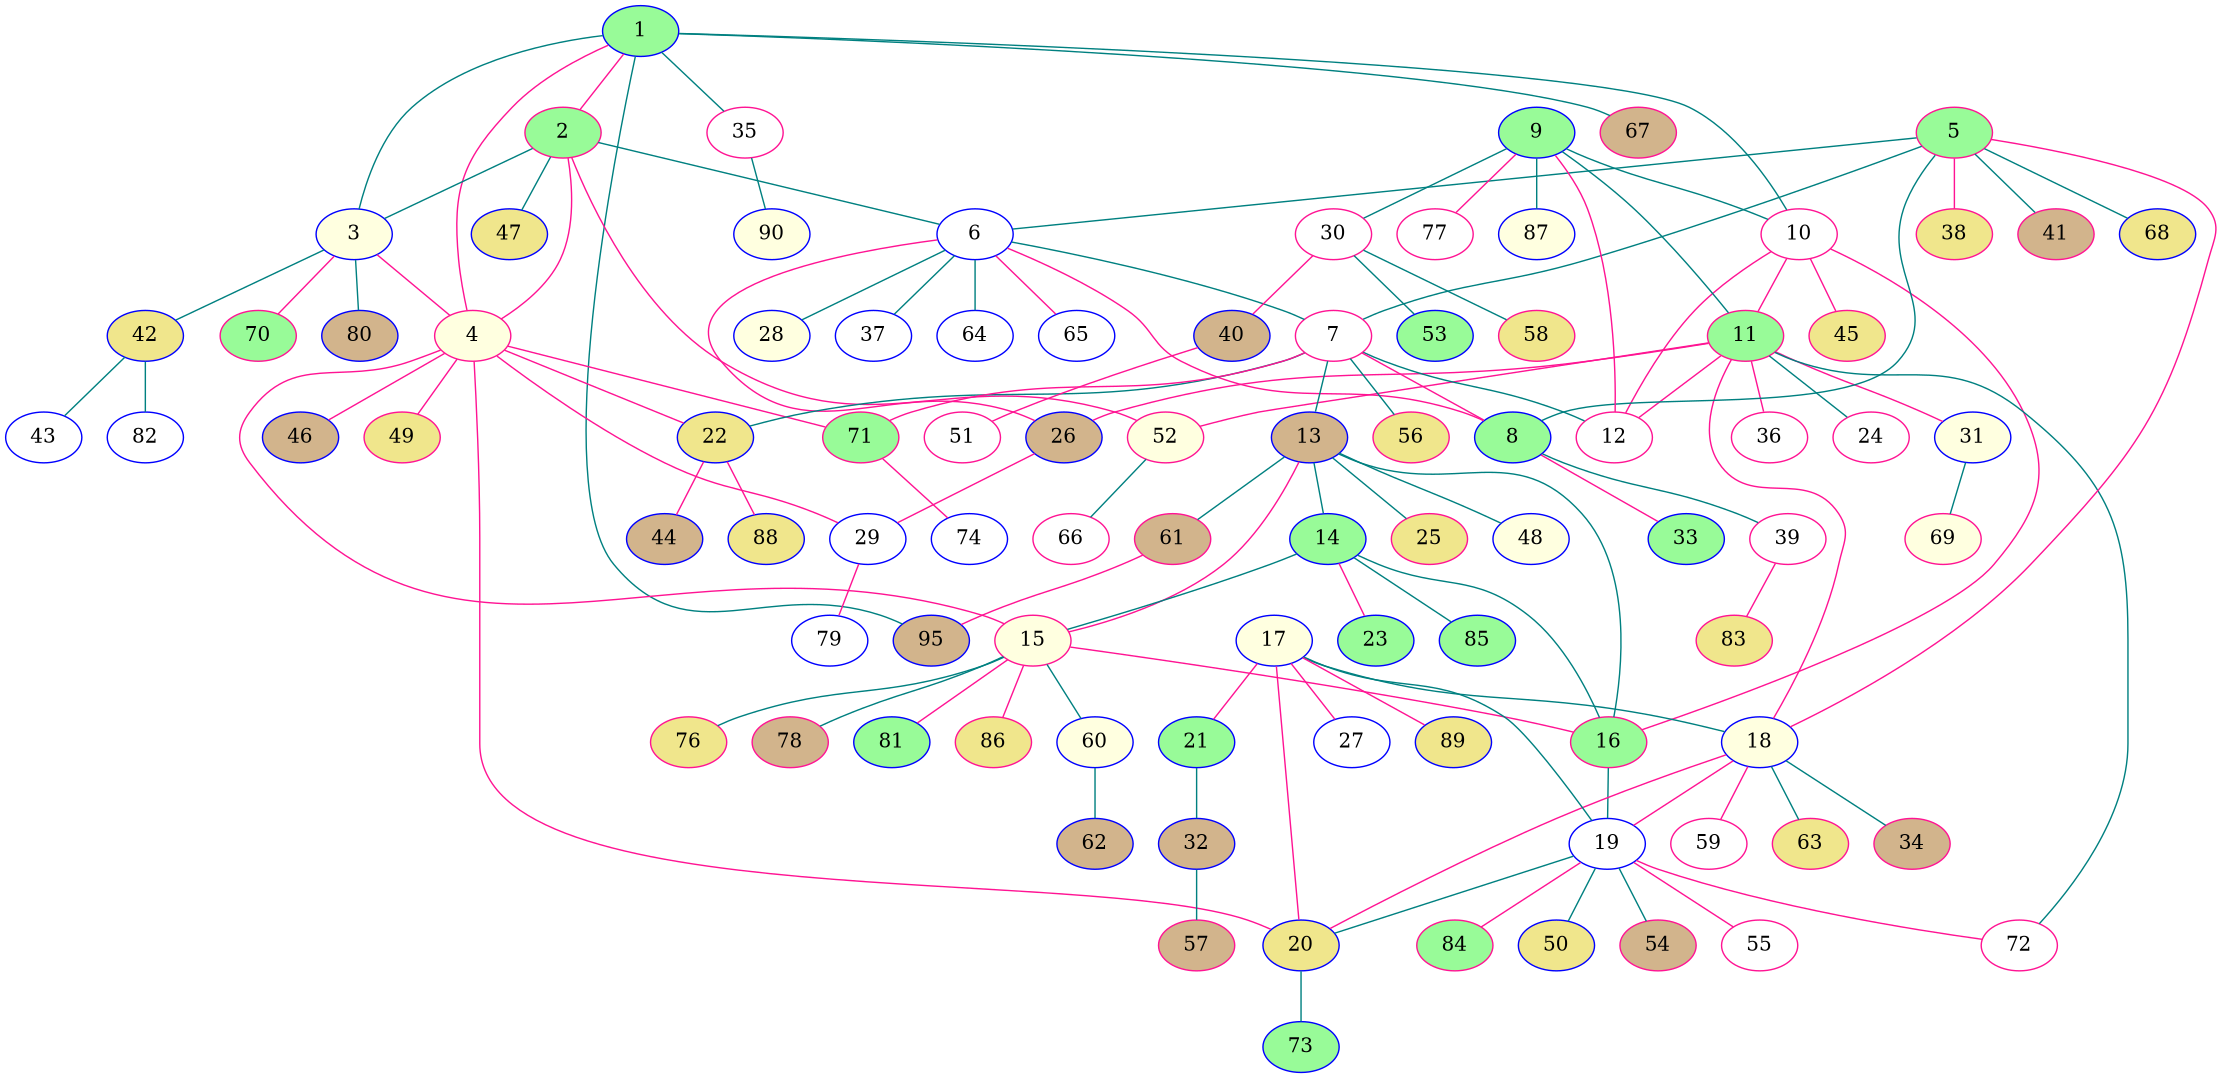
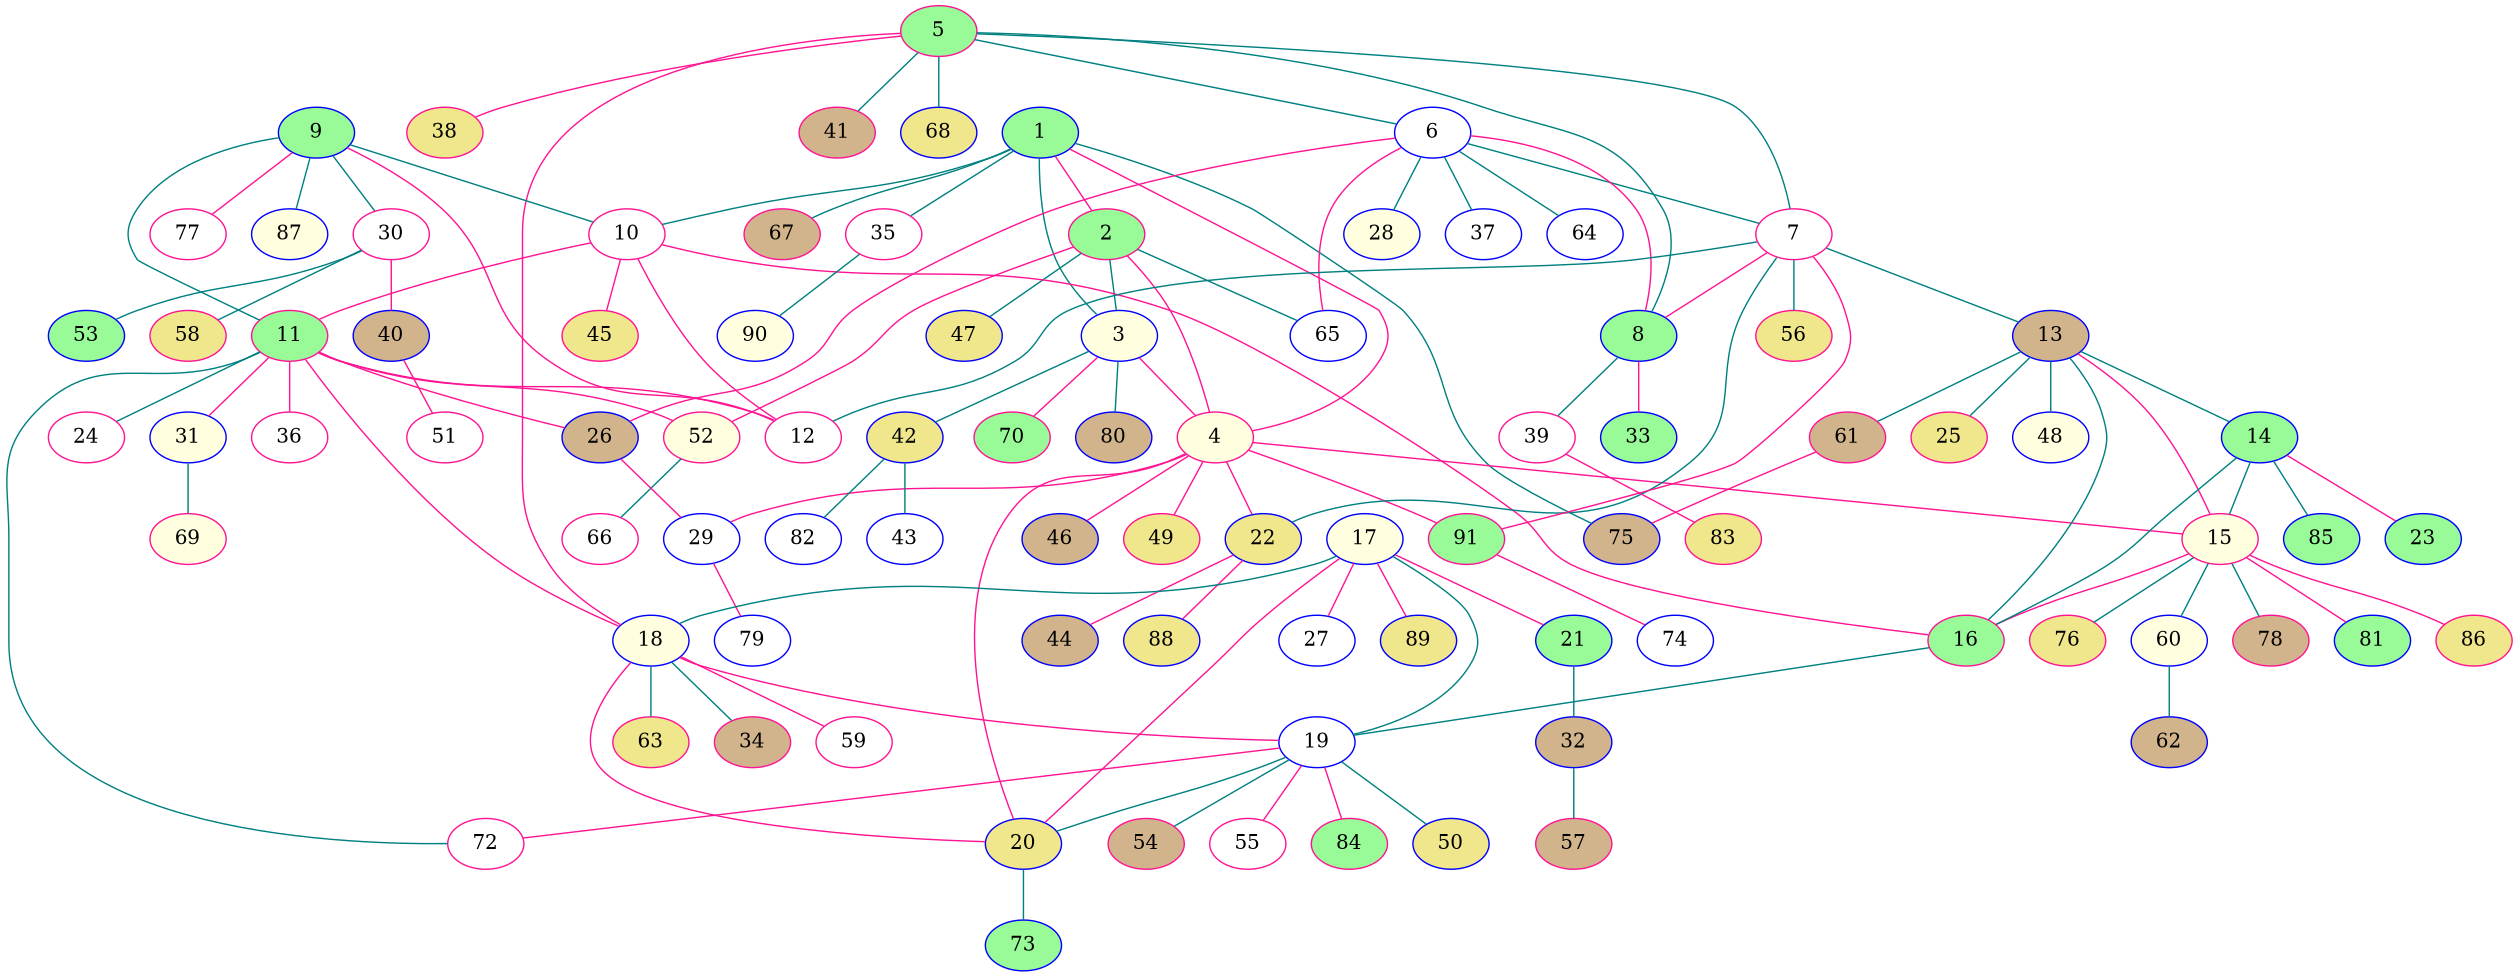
(769, 183) -> (1225, 289)
(861, 437) -> (1467, 539)
(931, 641) -> (1622, 539)
